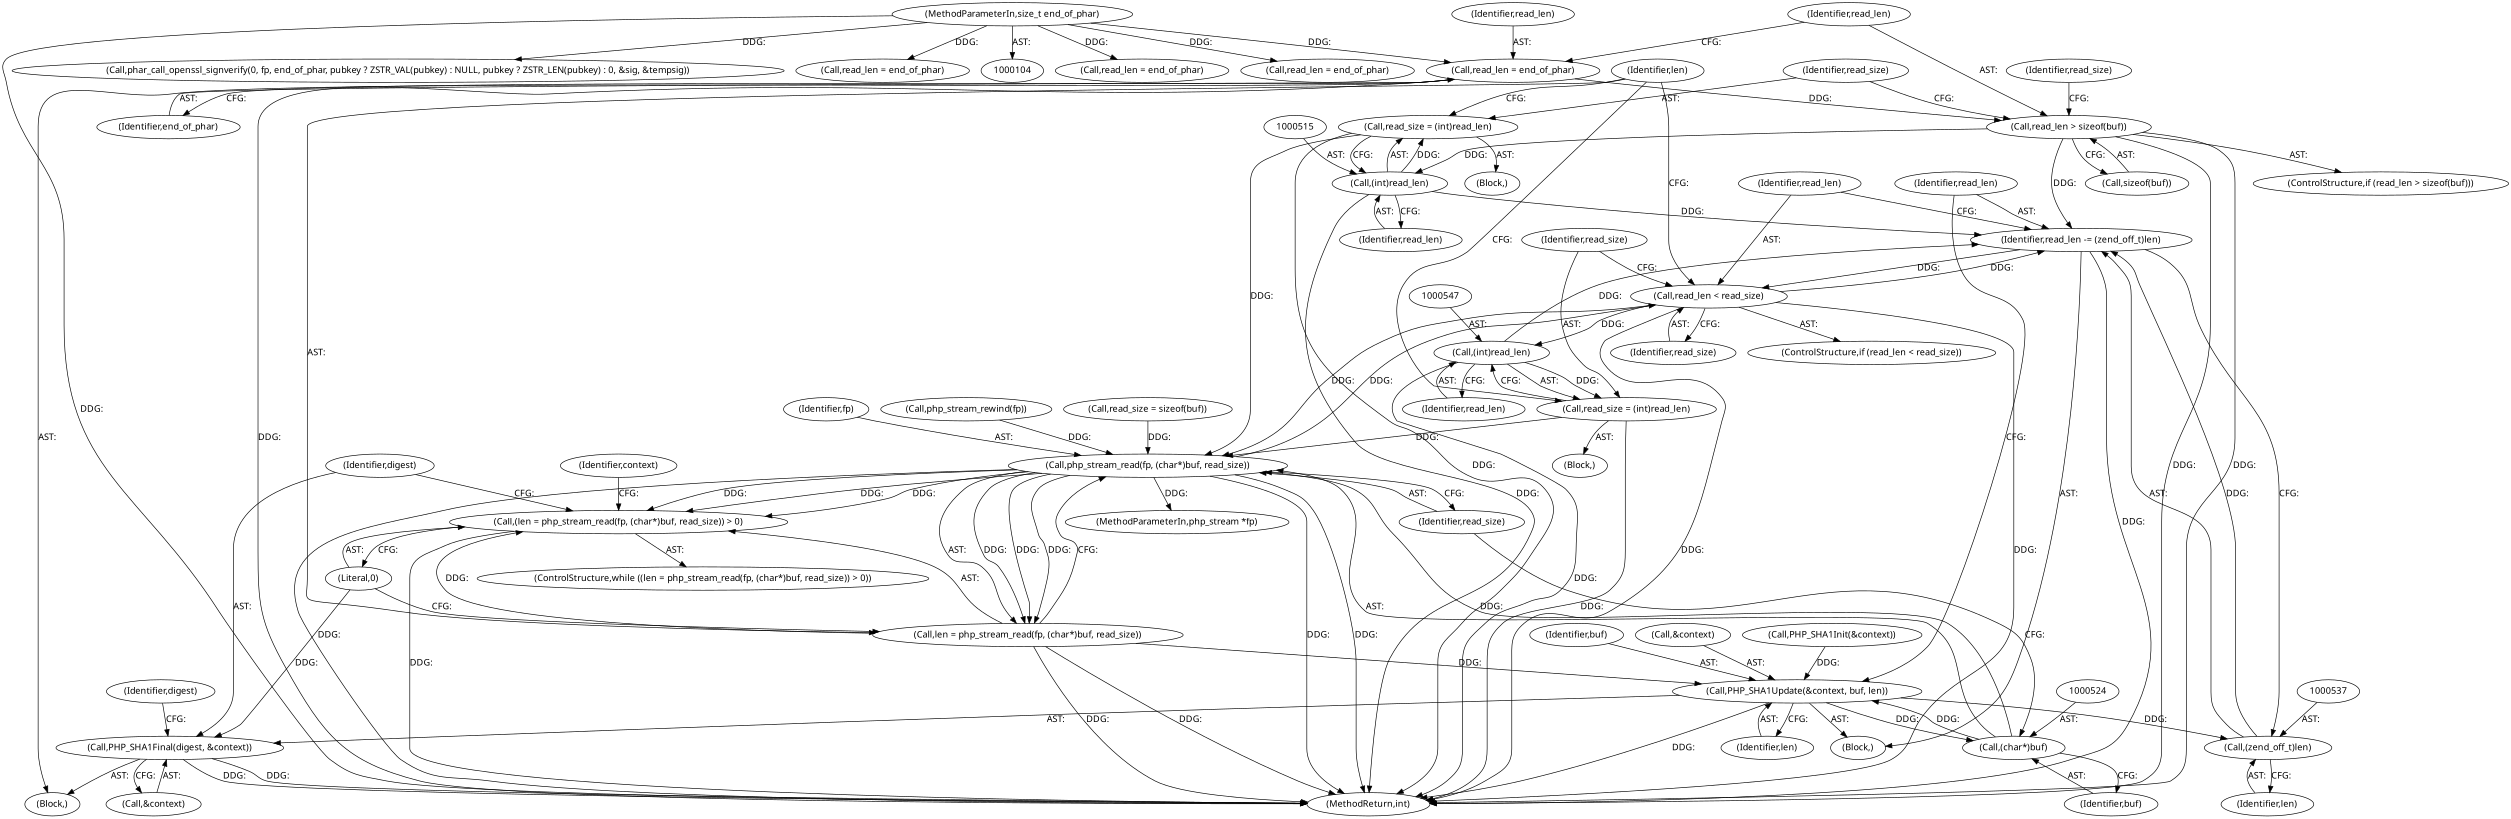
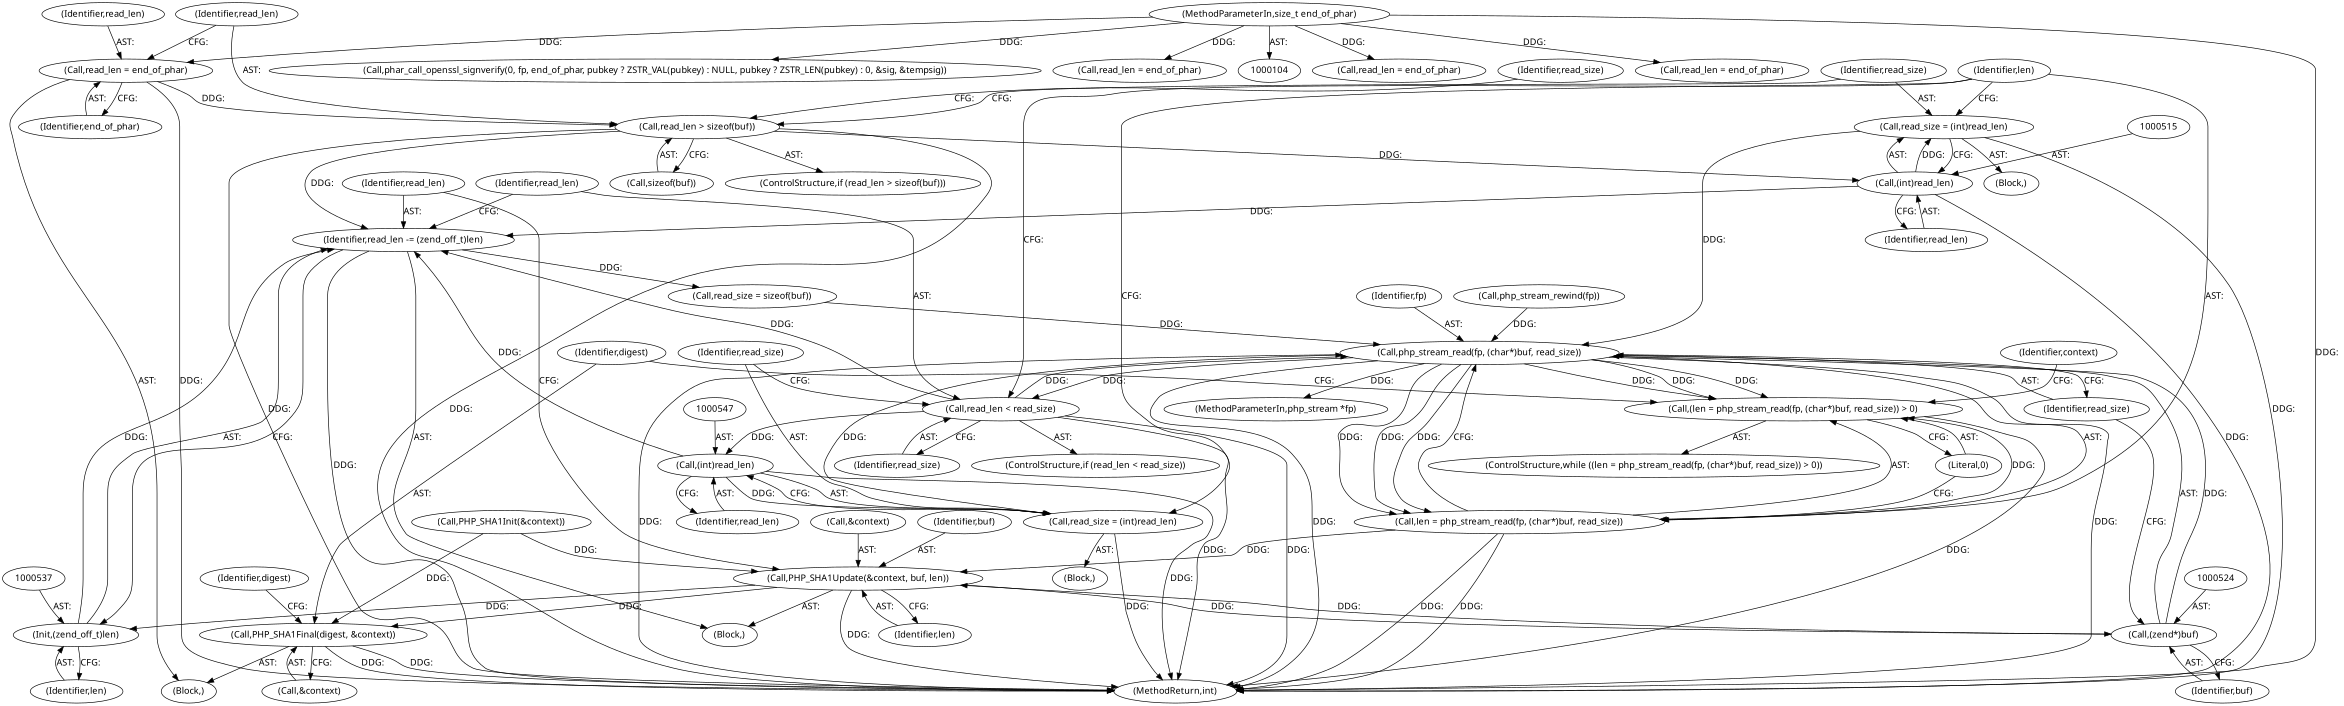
(1894, 268) -> (577, 268)
(292, 662) -> (410, 577)
(1057, 720) -> (632, 607)
(2014, 748) -> (2164, 635)
(2268, 748) -> (76, 635)
